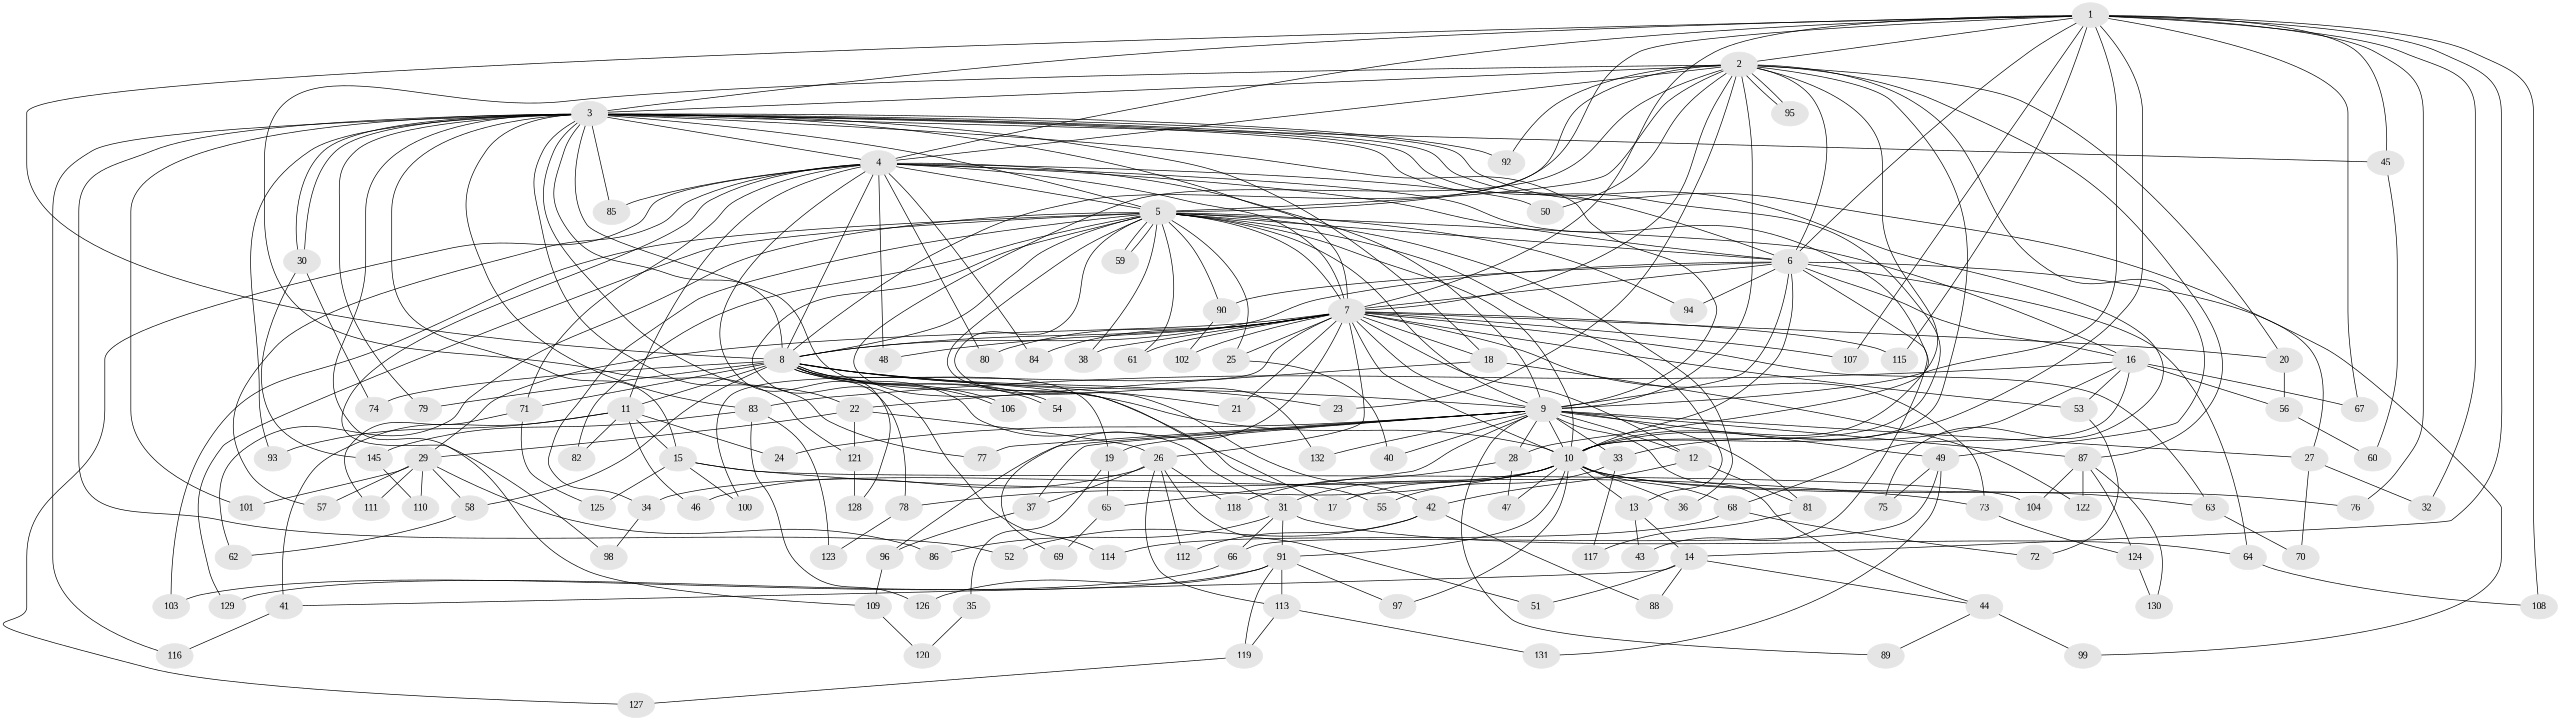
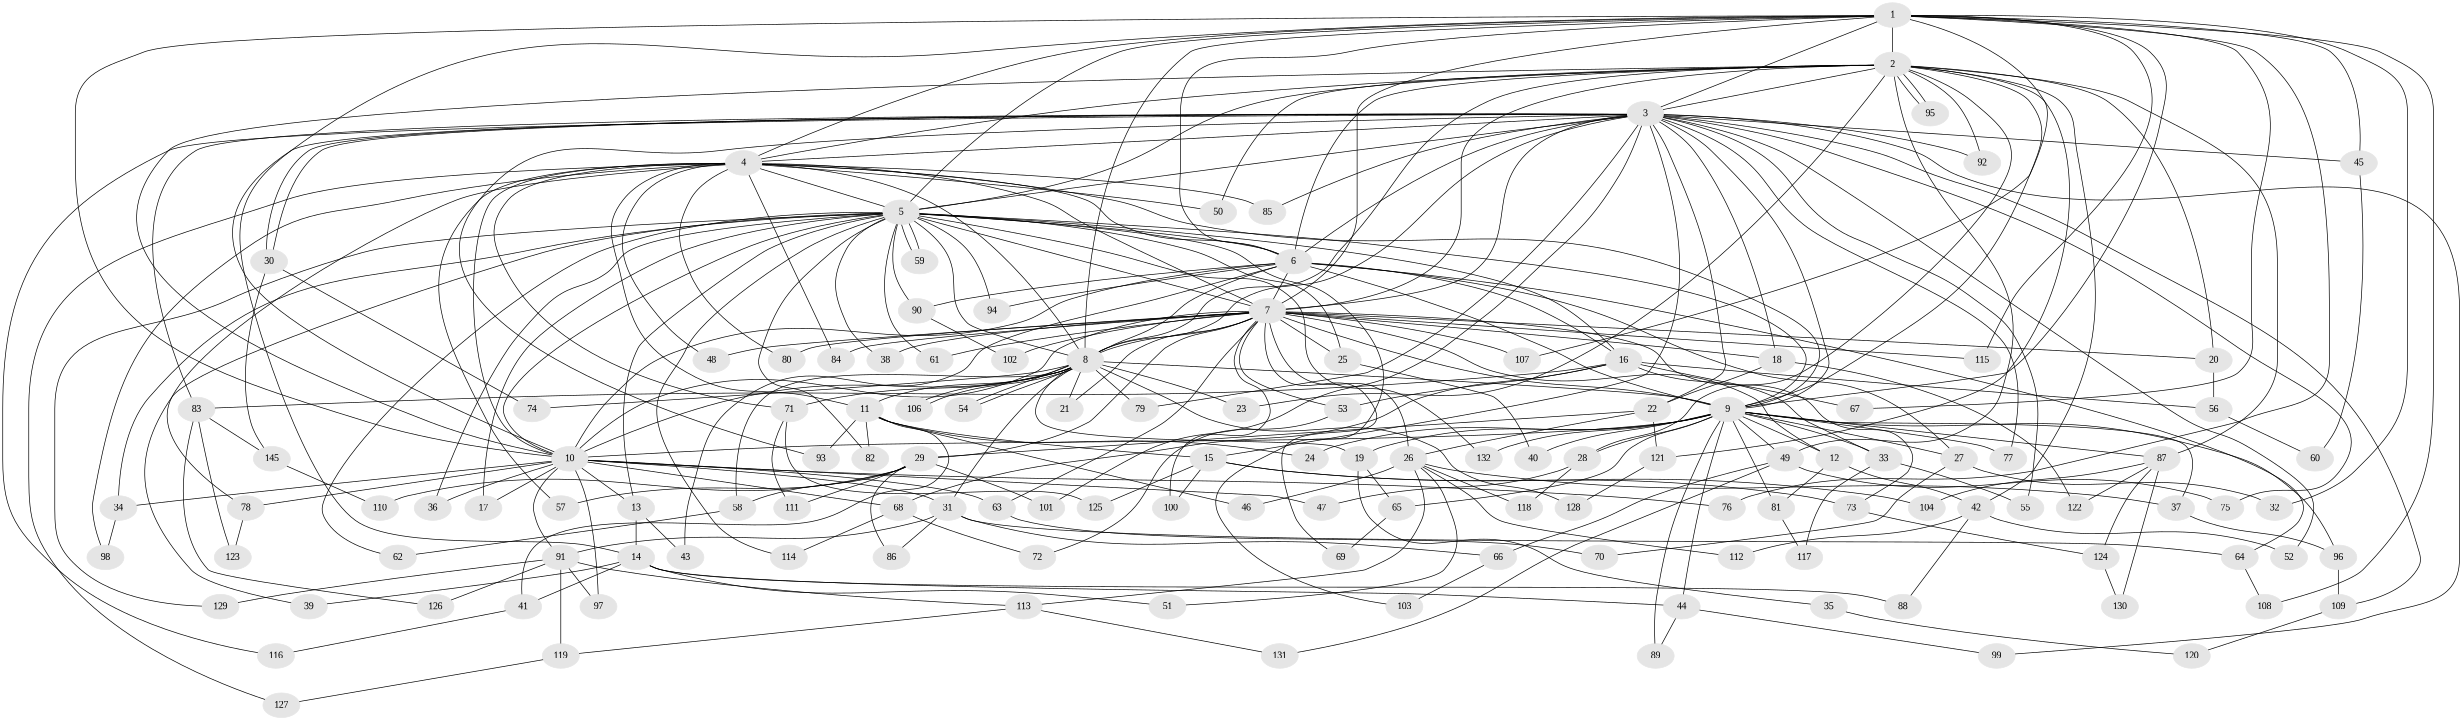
none -> (309, 607)
